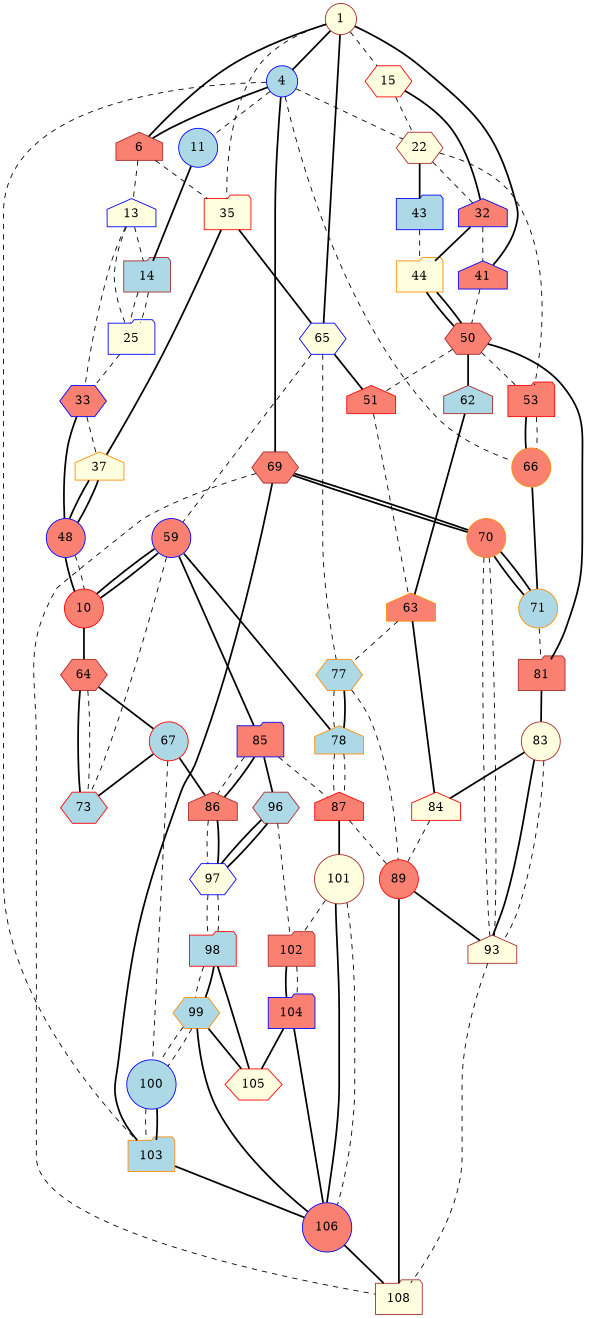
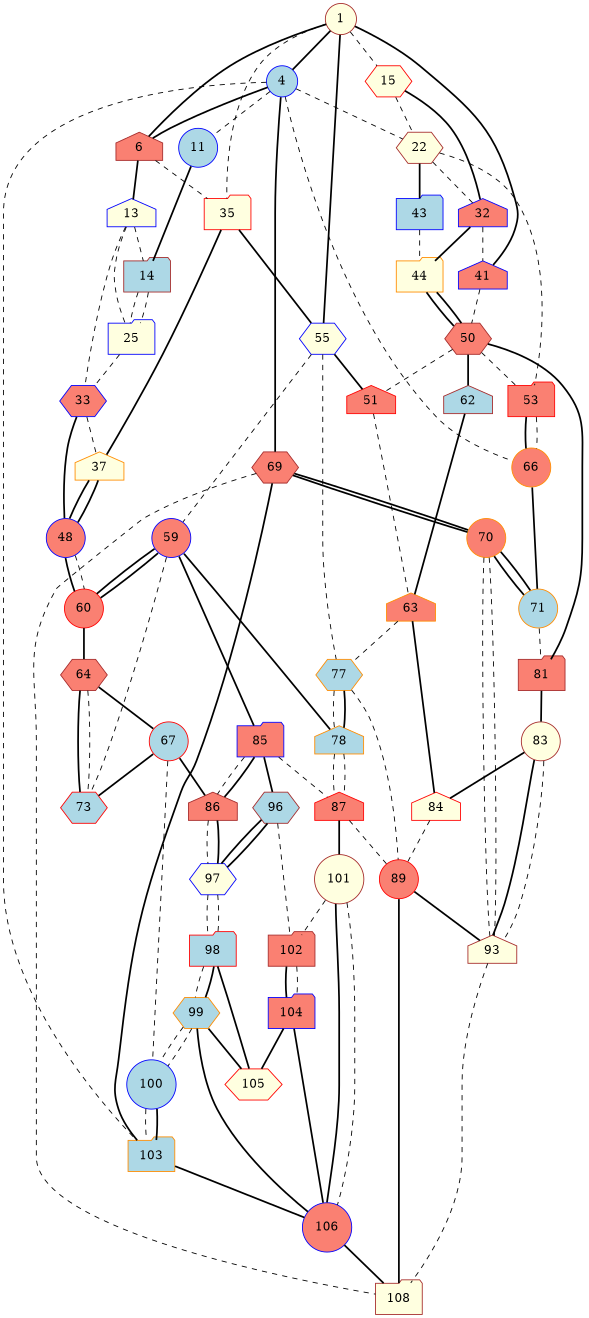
(136, 180) -> (136, 180)
(323, 339) -> (323, 339)
(84, 609) -> (84, 609)
